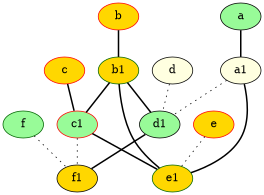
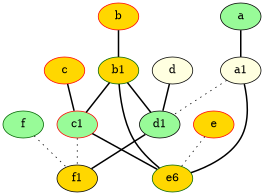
(166, 97) -> (166, 97)
(172, 178) -> (172, 178)
